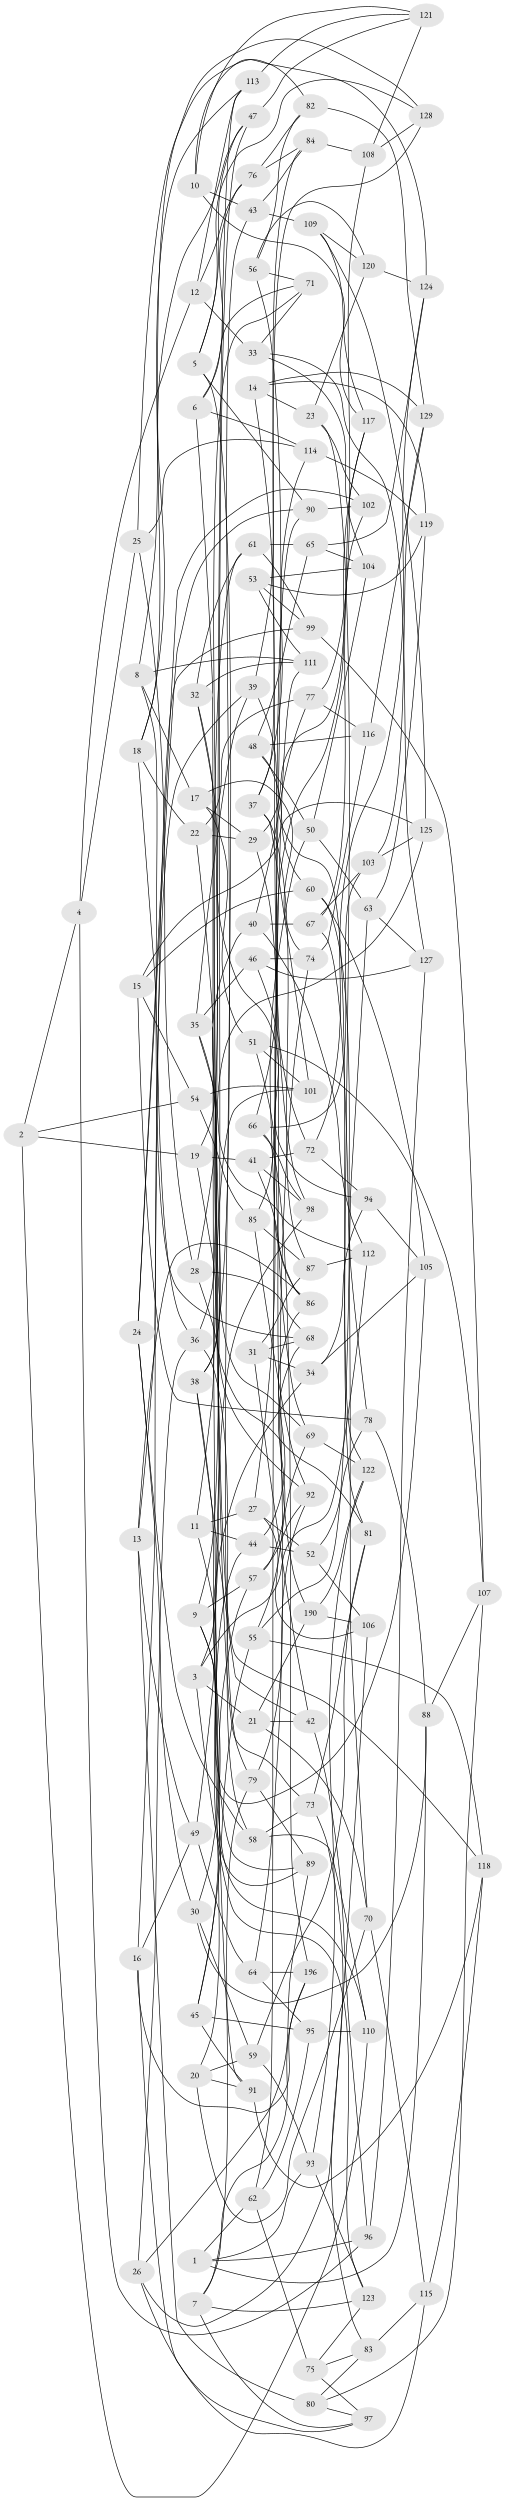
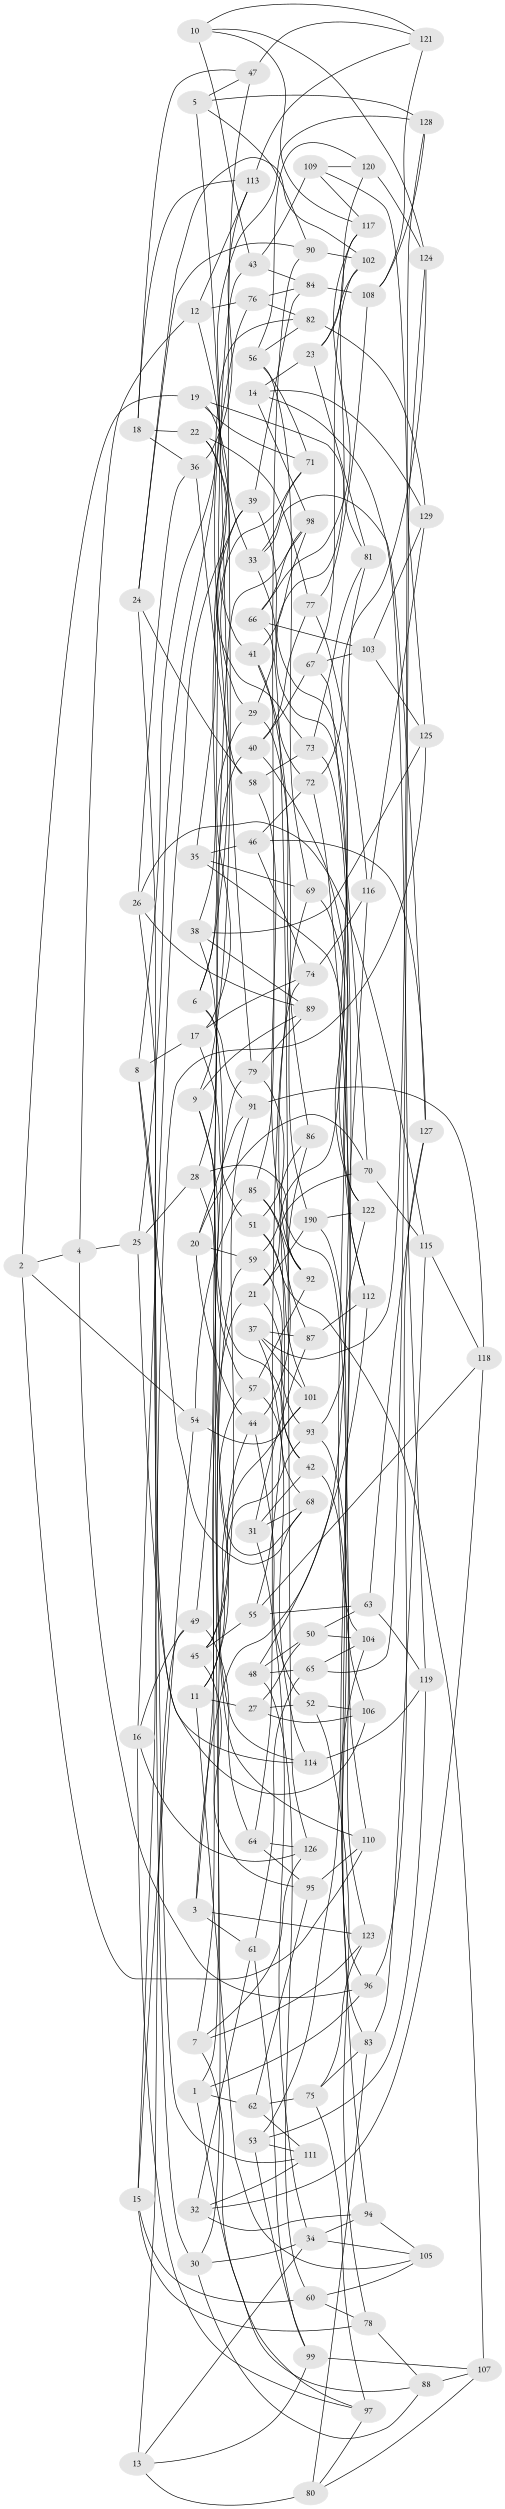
(161, 1310) -> (220, 2356)
(311, 1972) -> (311, 1849)
